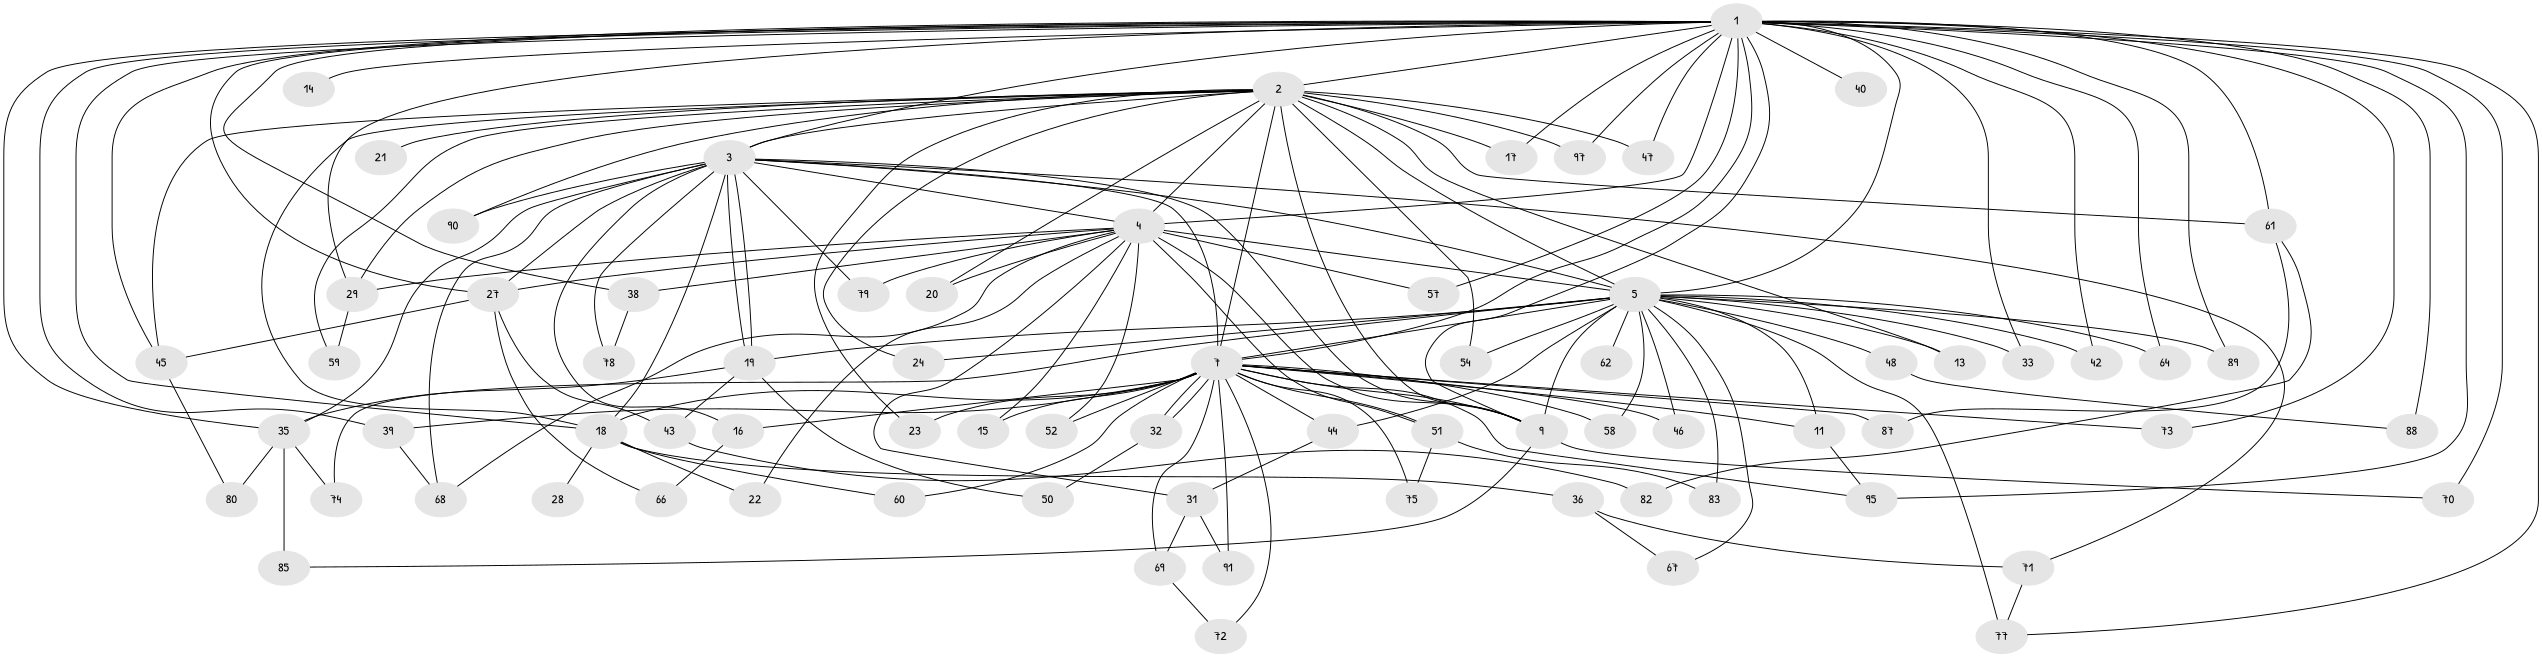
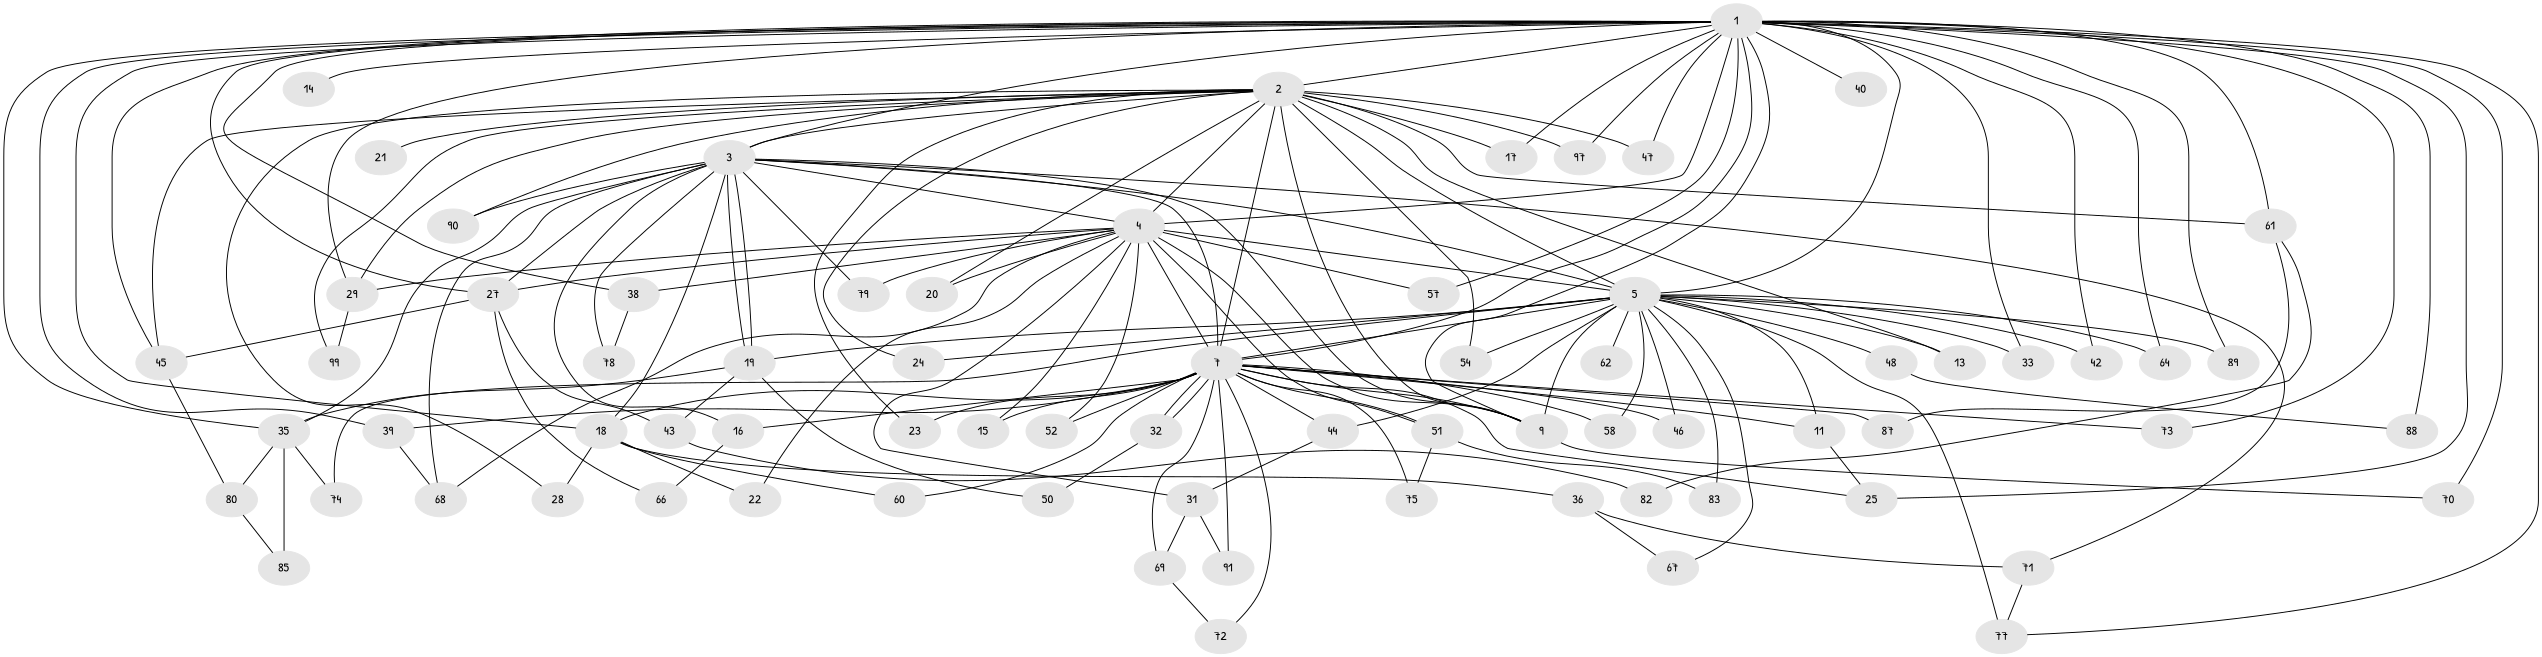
(519, 119) -> (604, 103)
none -> (1178, 295)
(334, 363) -> (334, 363)
(1872, 500) -> (1872, 500)
(935, 557) -> (258, 534)
